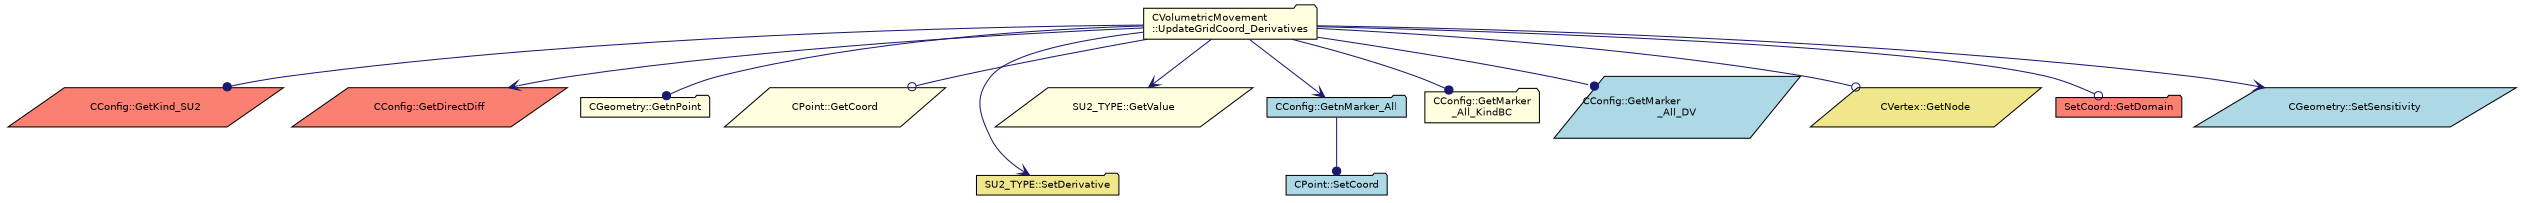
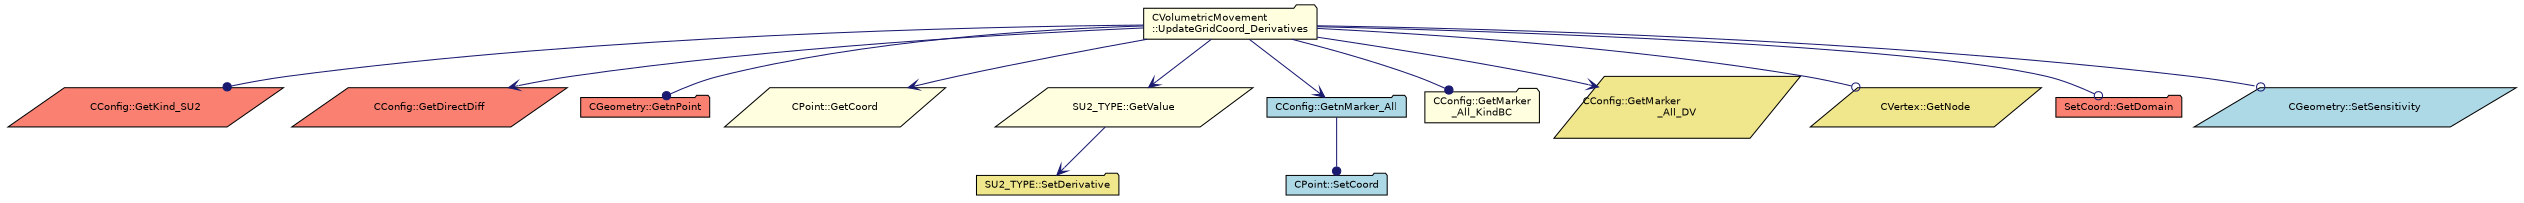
(1927, 52) -> (1927, 52)
(1030, 54) -> (1085, 147)
(1453, 59) -> (1453, 59)
(1031, 61) -> (1031, 61)
(645, 107) -> (645, 107)
(1677, 107) -> (1677, 107)
